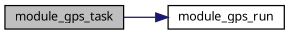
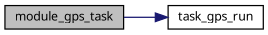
(226, 17) -> (216, 17)
